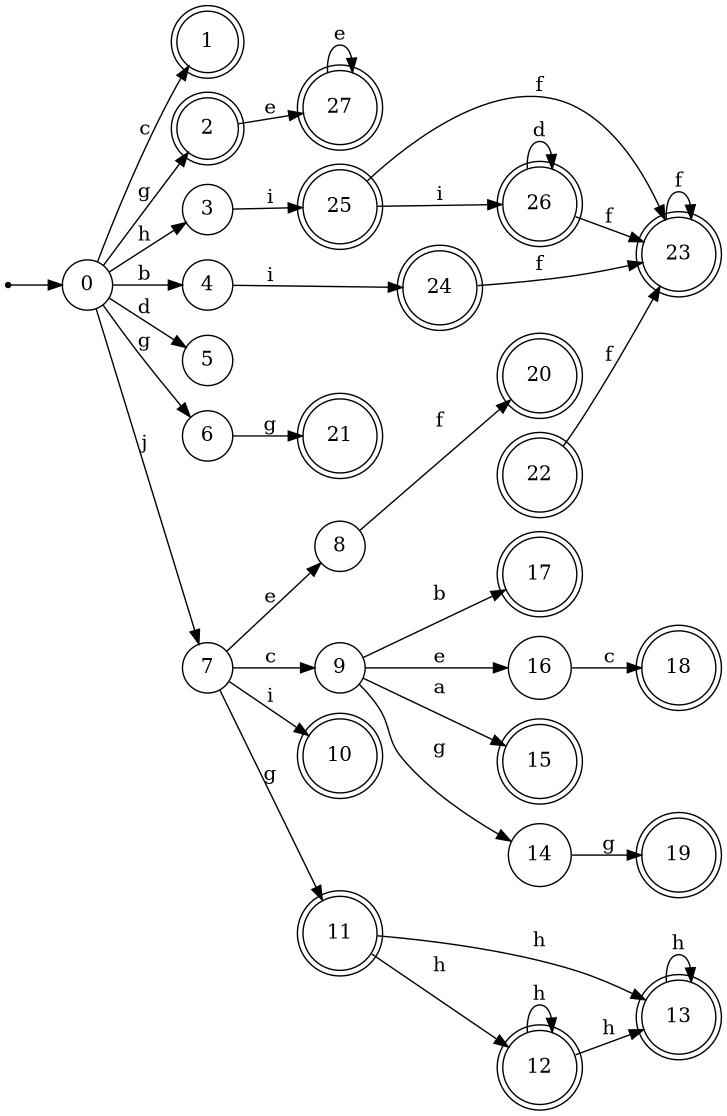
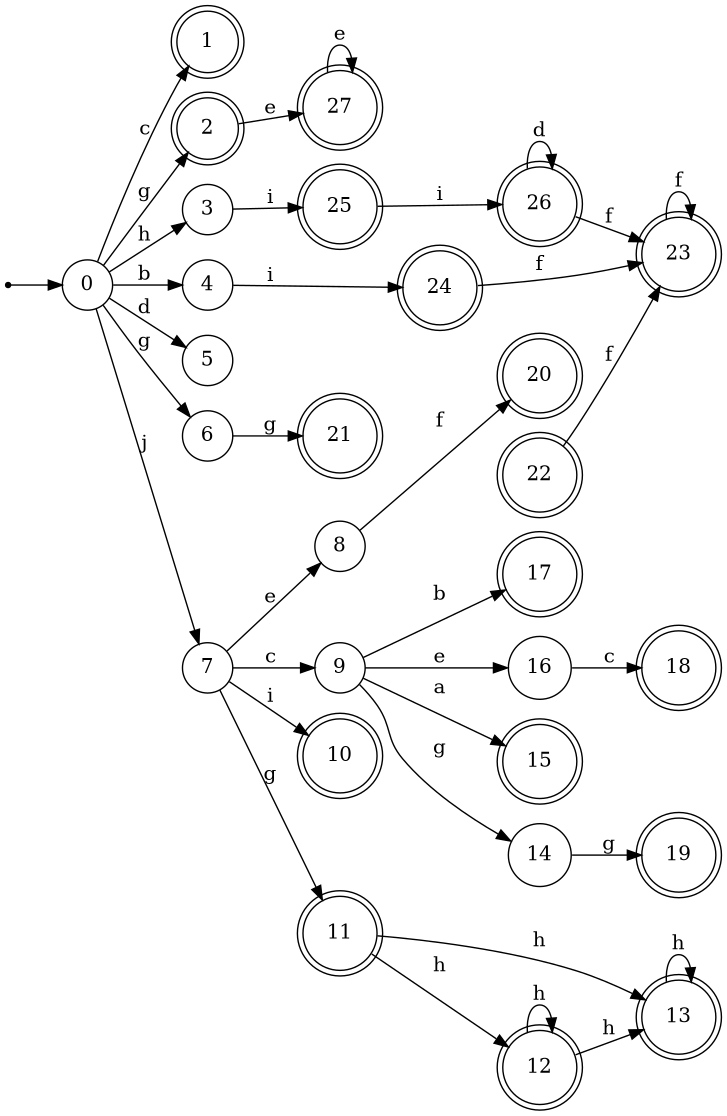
(526, 97) -> none
